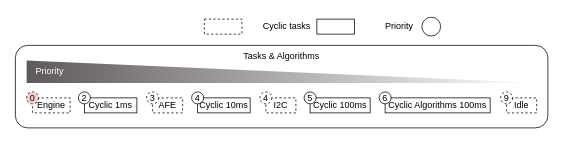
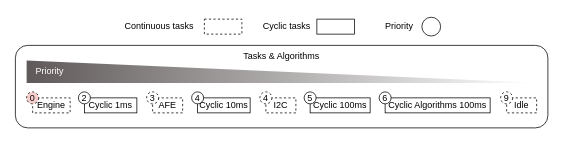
none -> (159, 27)
